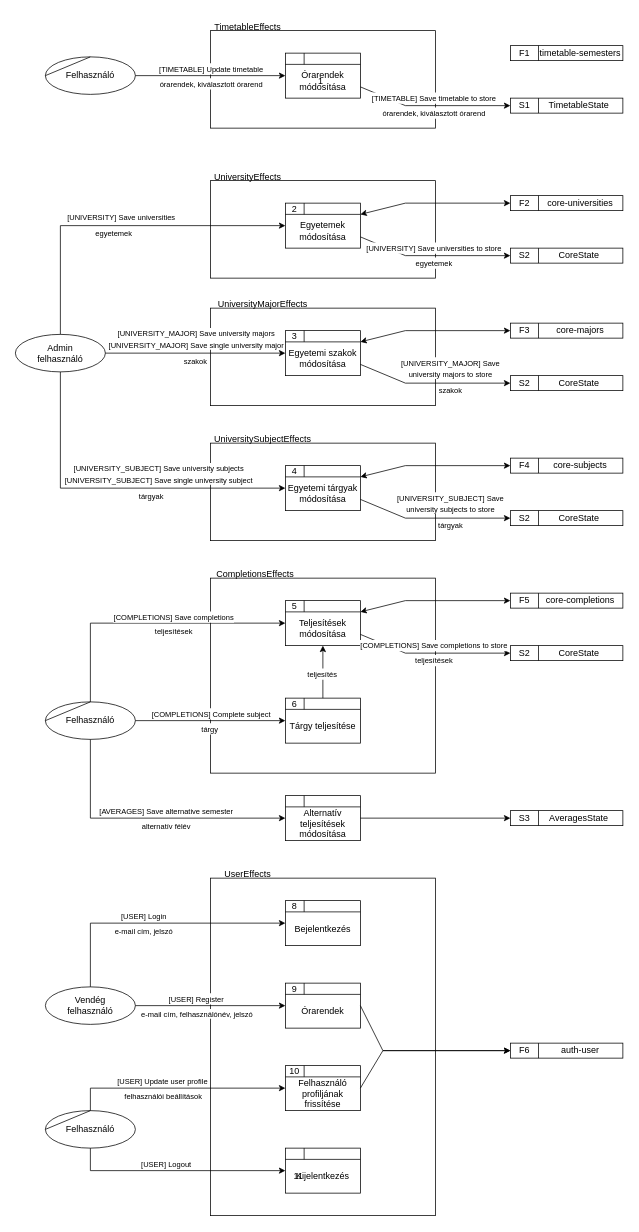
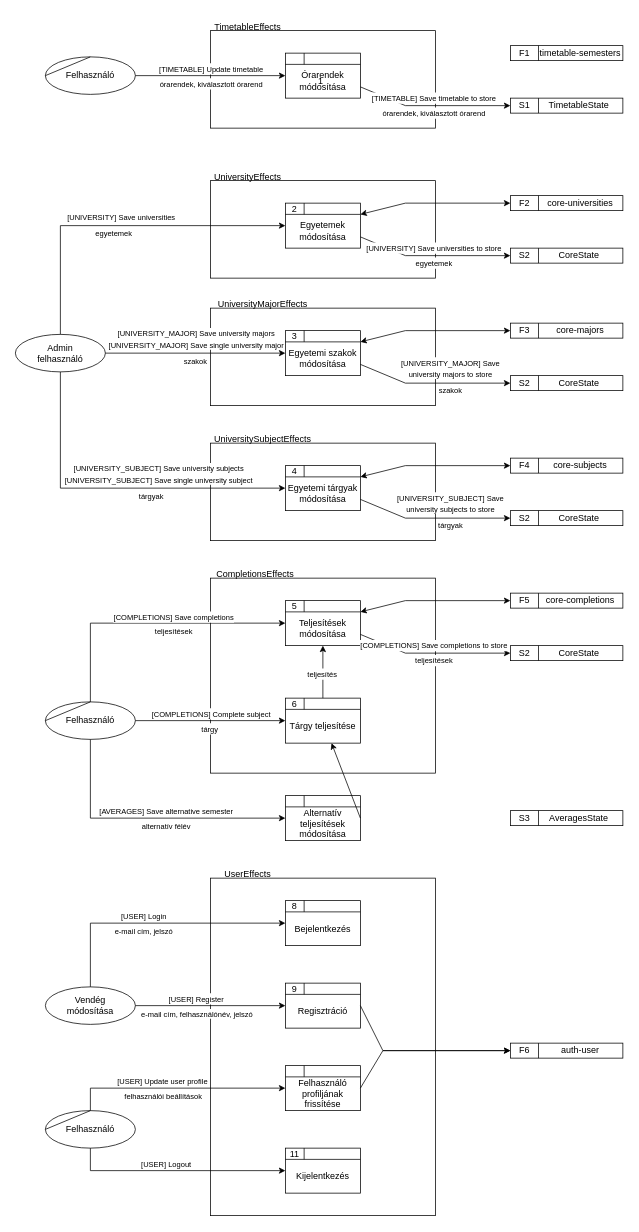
(504, 818) -> (347, 783)
(90, 1005) -> (90, 1005)
(323, 1005) -> (323, 1005)
(295, 1071) -> none
(299, 1176) -> (295, 1154)
